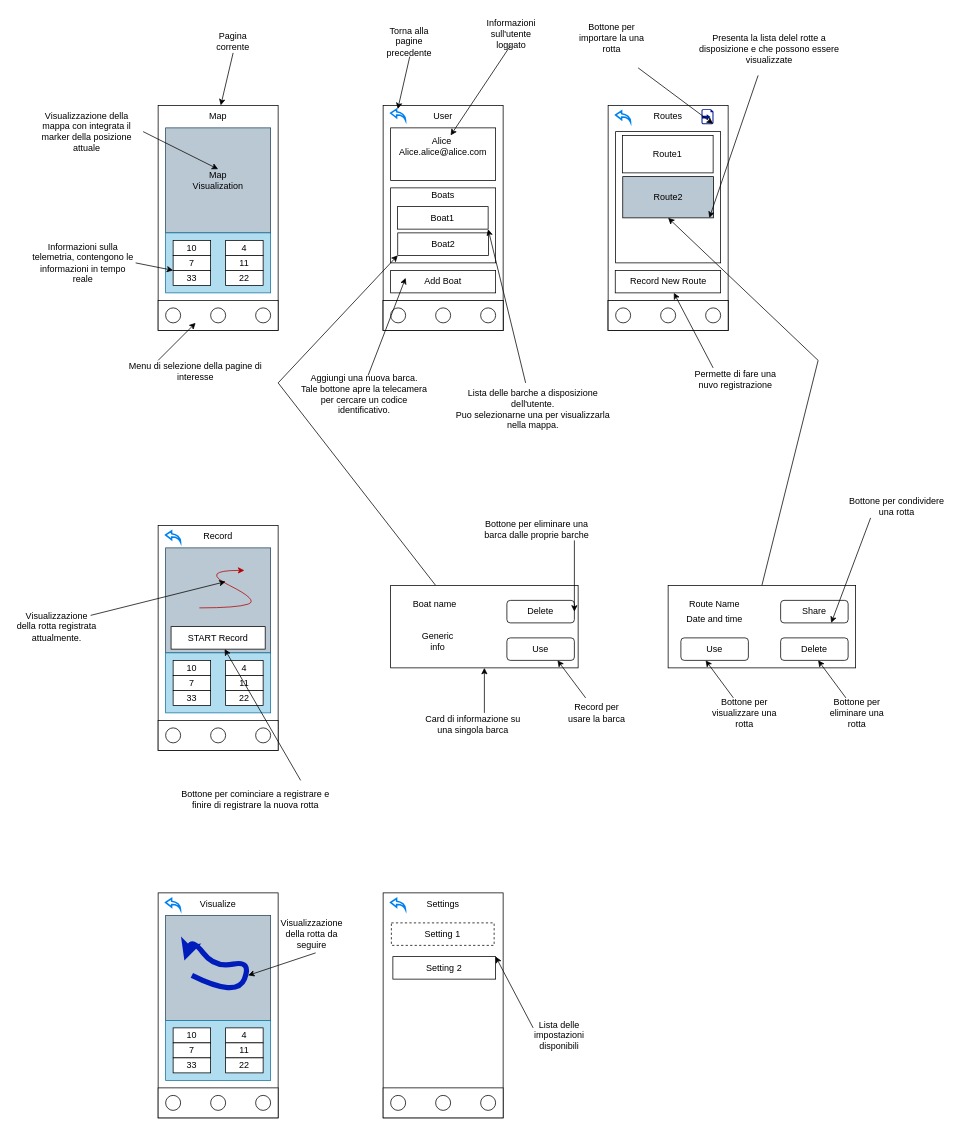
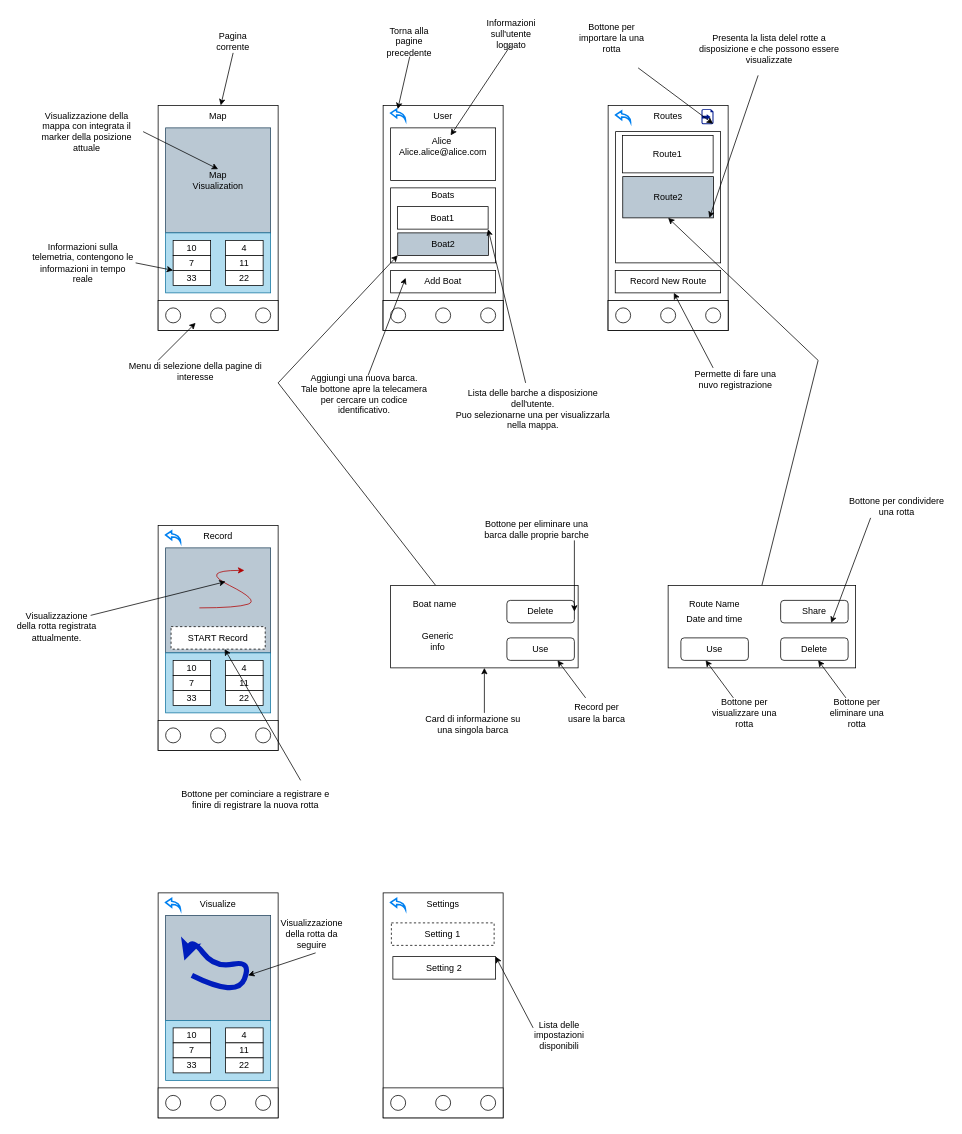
(443, 244) -> (443, 244)
(218, 638) -> (218, 638)
